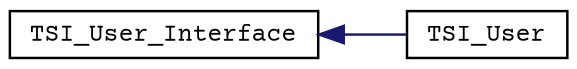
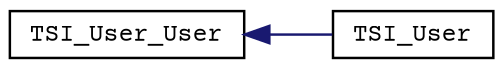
(164, 35) -> (127, 35)
